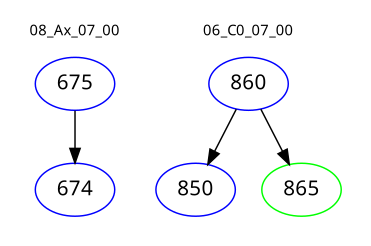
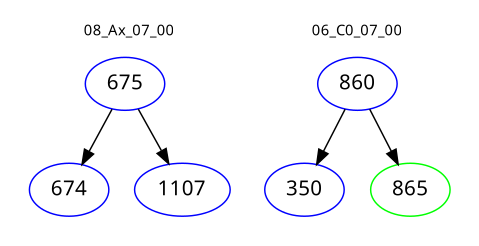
none -> (182, 190)
(196, 190) -> (304, 190)
